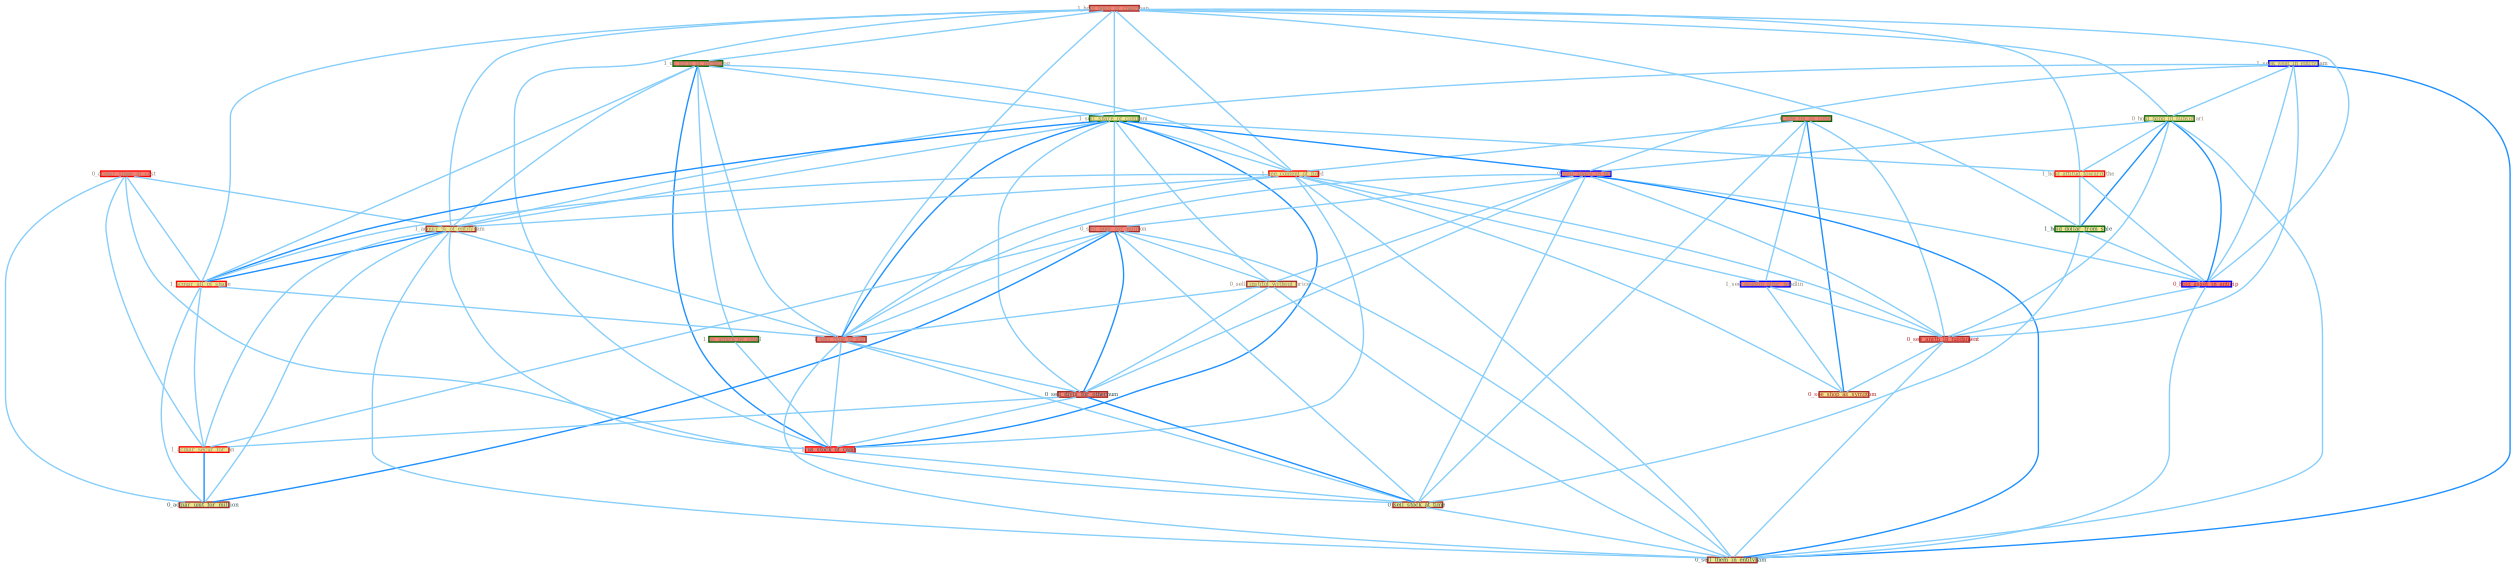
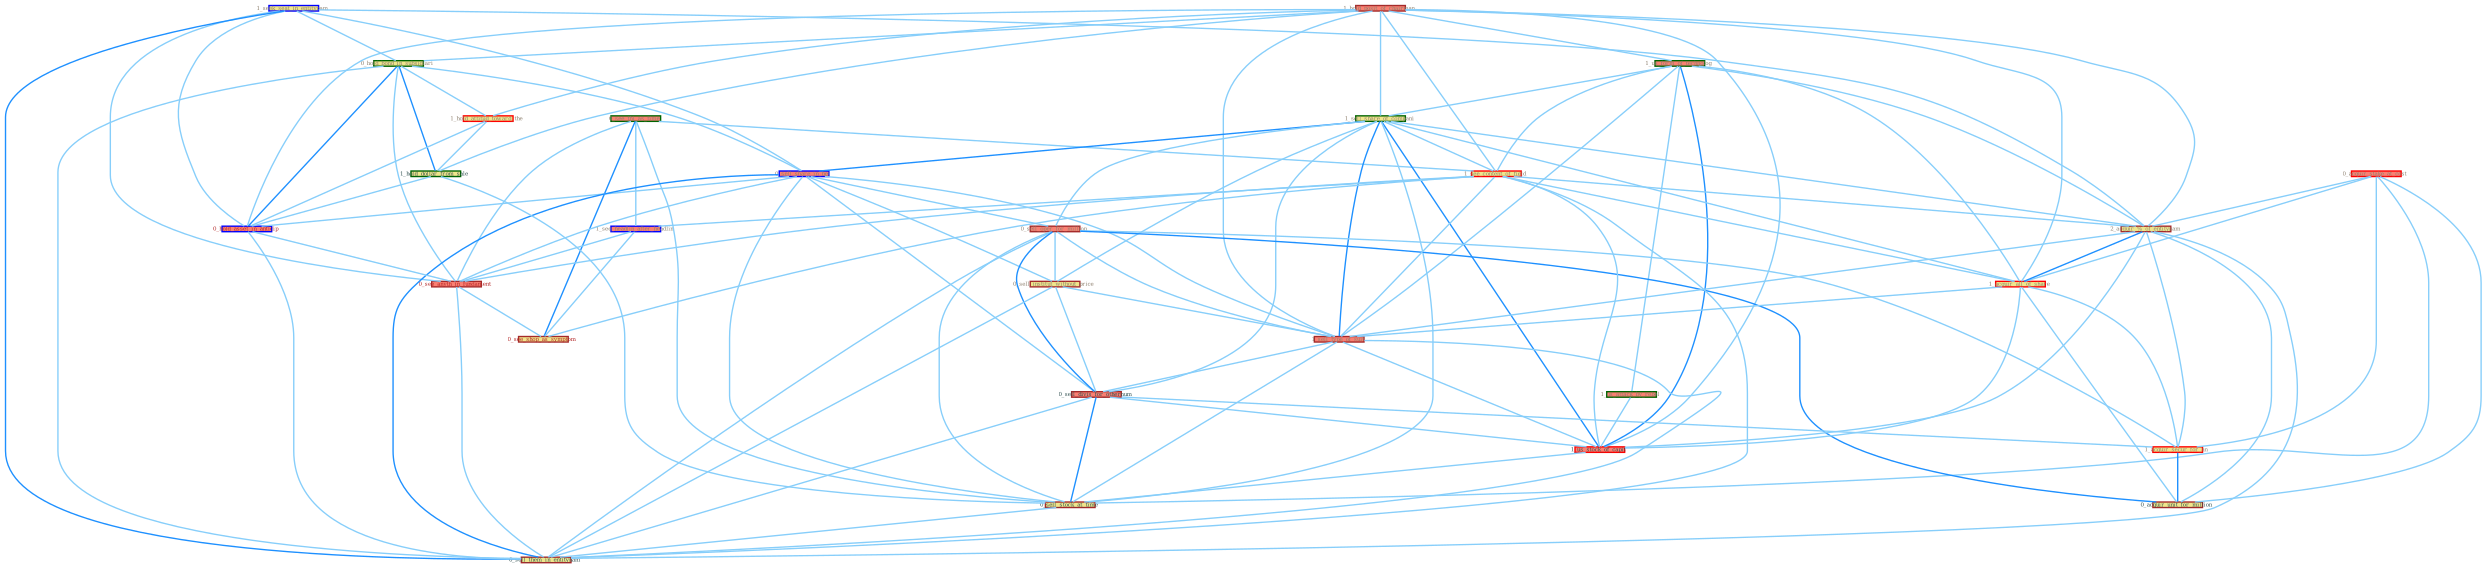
(1620, 147) -> (1392, 440)
(646, 176) -> (1716, 205)
(451, 229) -> (2146, 229)
none -> (1864, 431)
none -> (875, 461)
